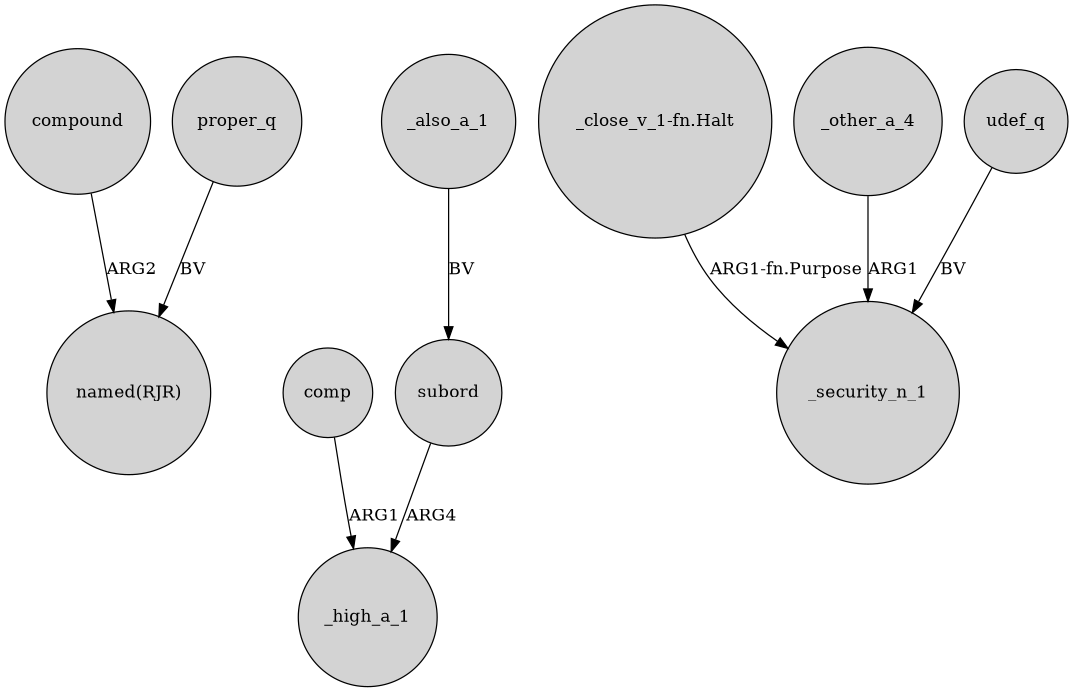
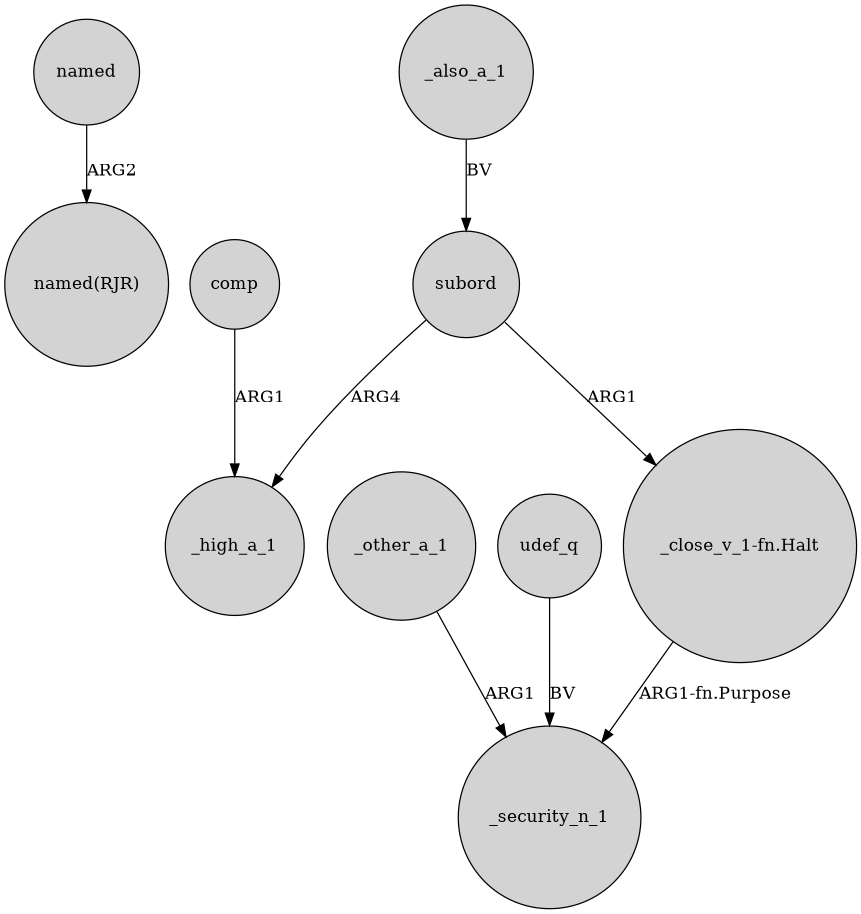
(78, 121) -> (87, 72)
(237, 121) -> none
(868, 121) -> (402, 546)
none -> (576, 389)
